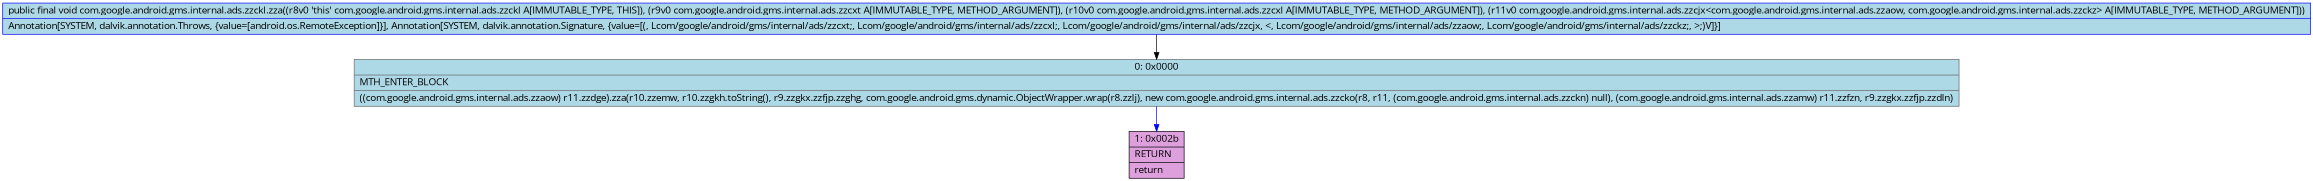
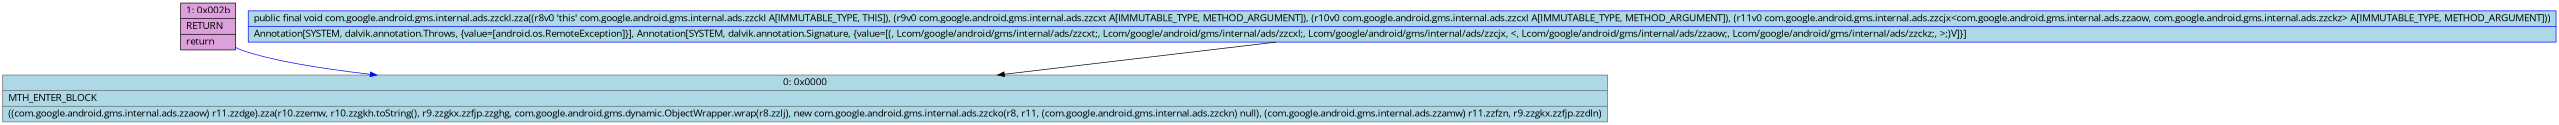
(1157, 115) -> (302, 65)
